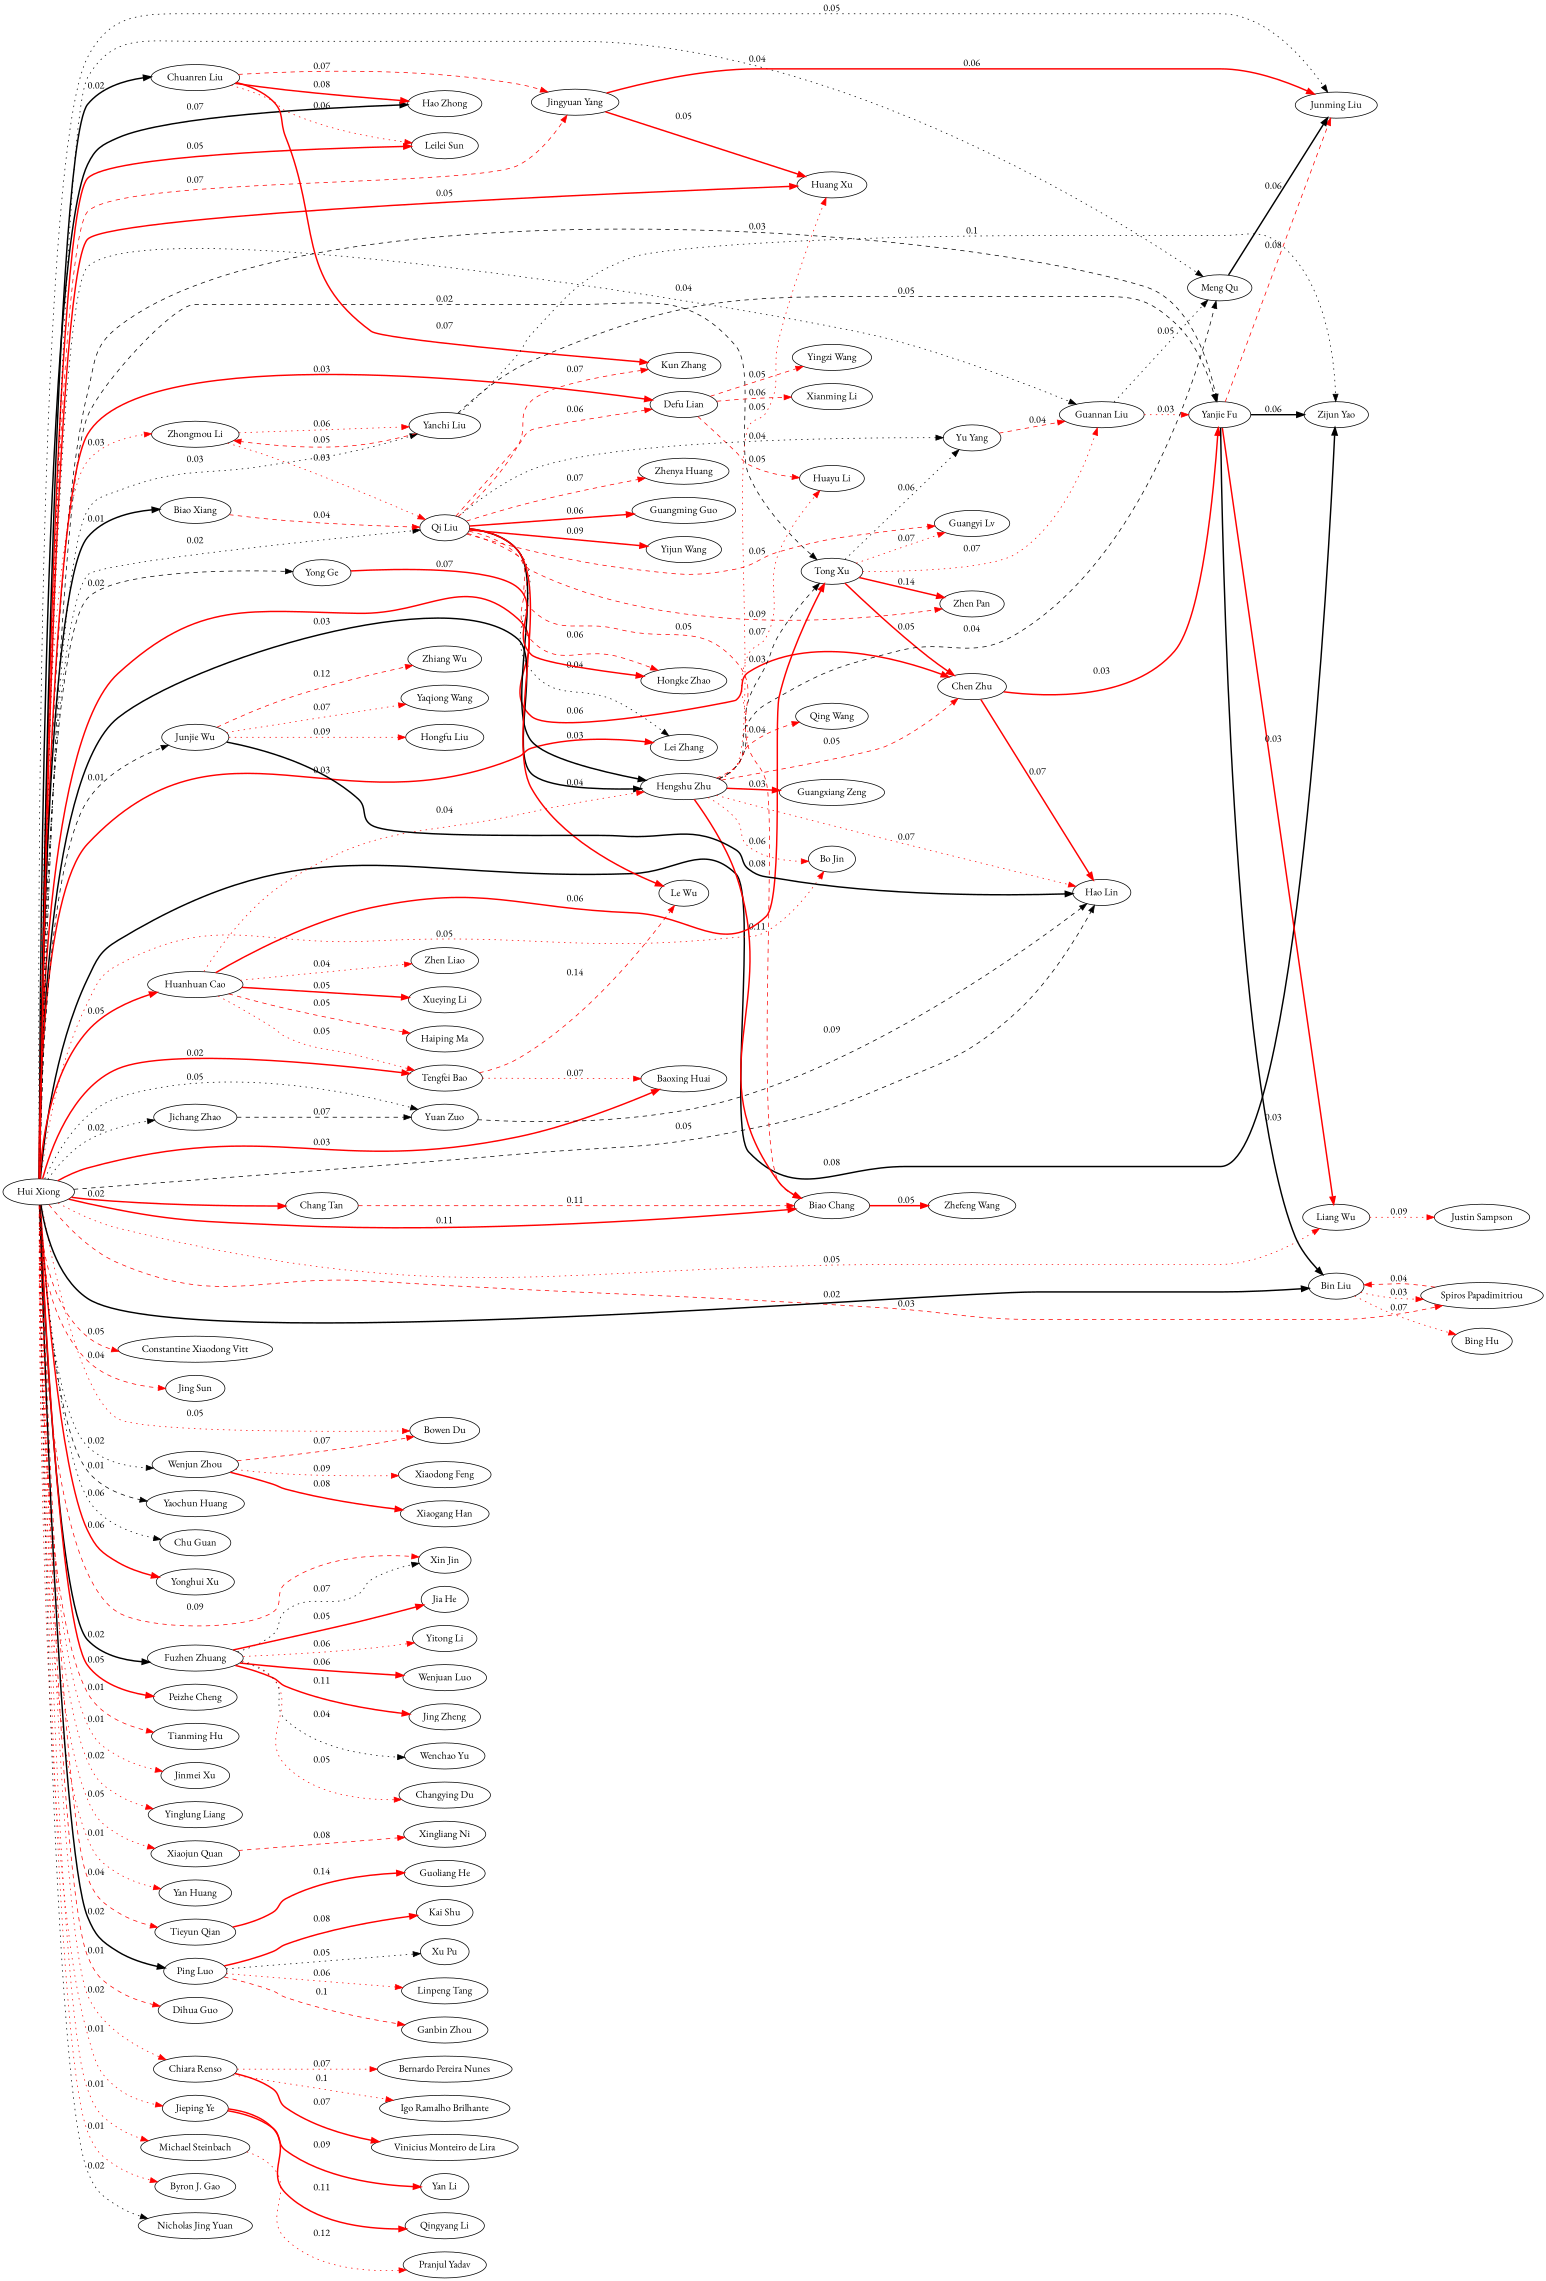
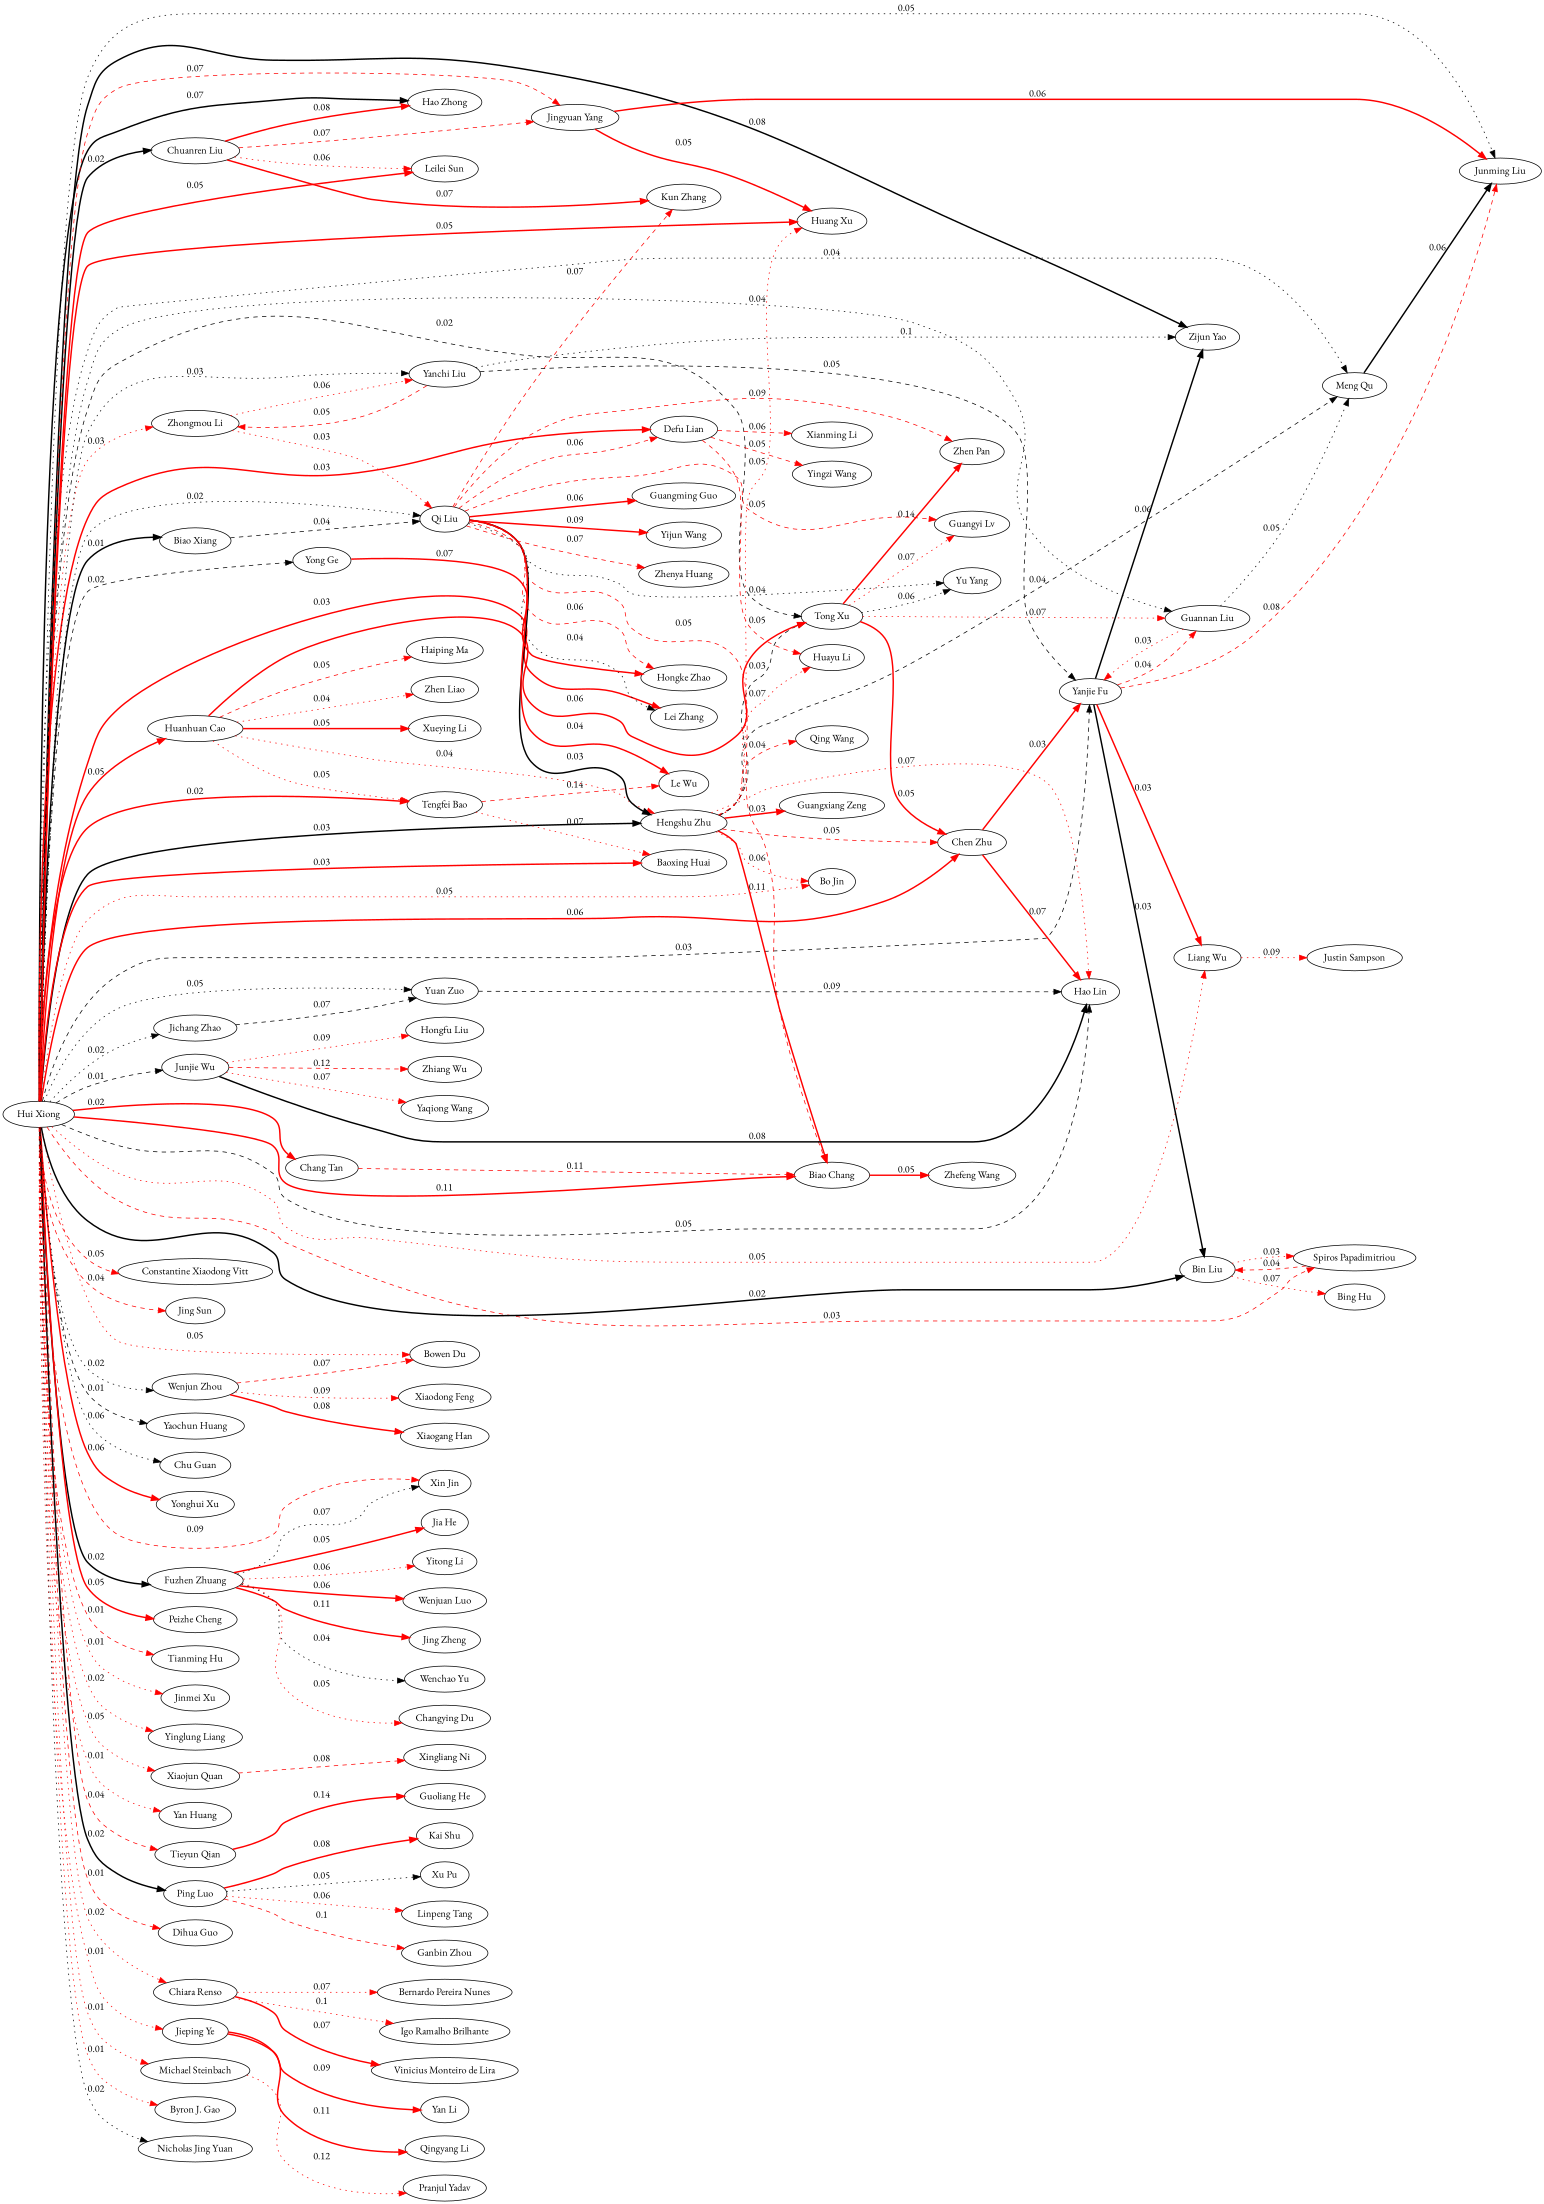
(1028, 428) -> (1158, 666)
(321, 523) -> (321, 530)
